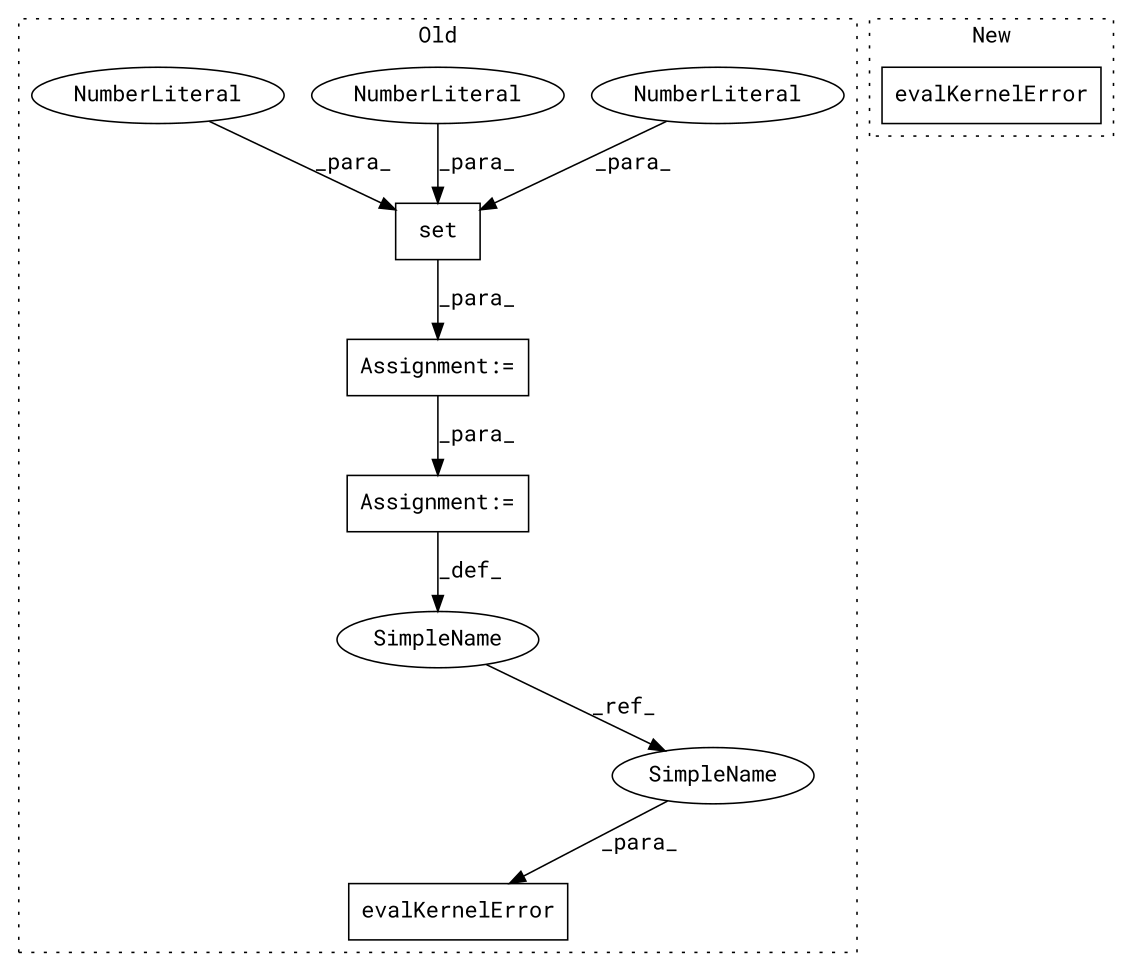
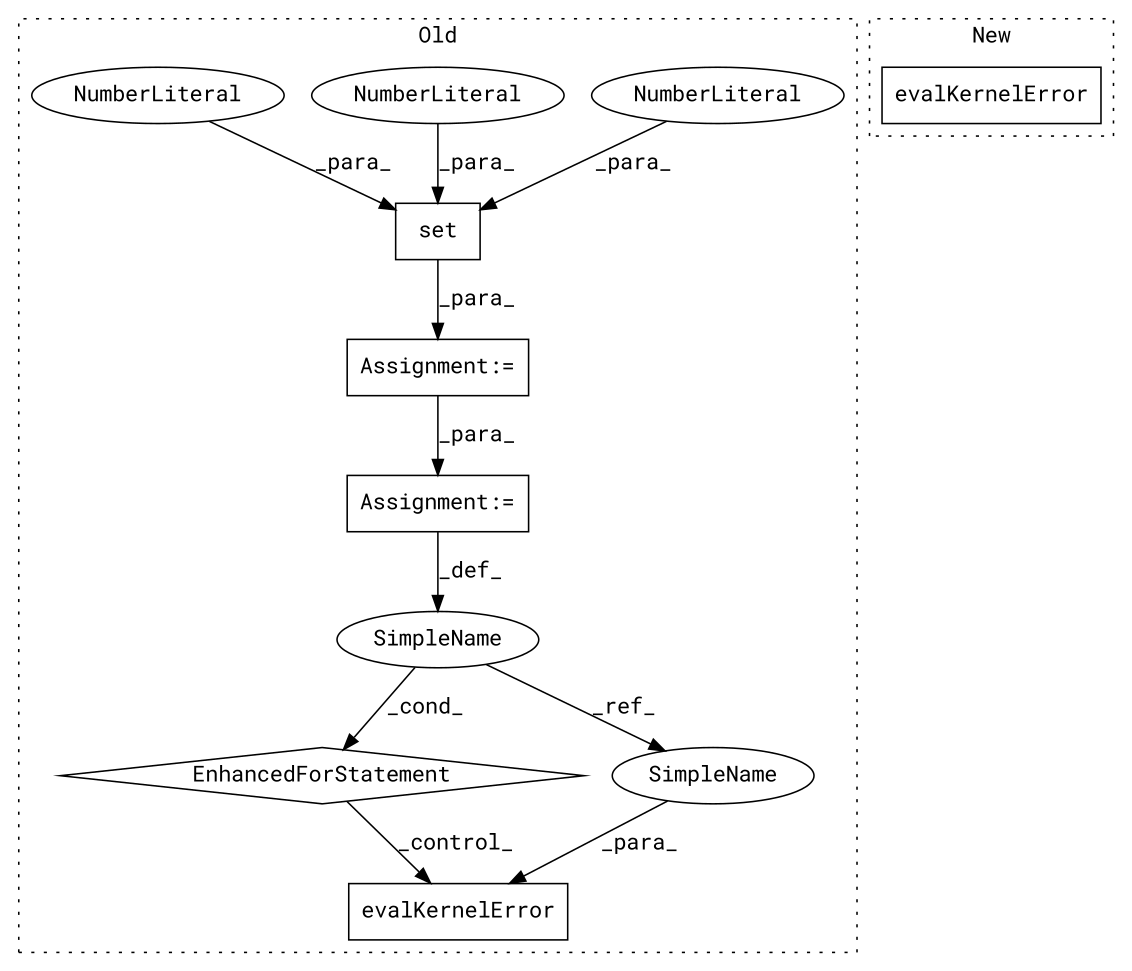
none -> (322, 776)
